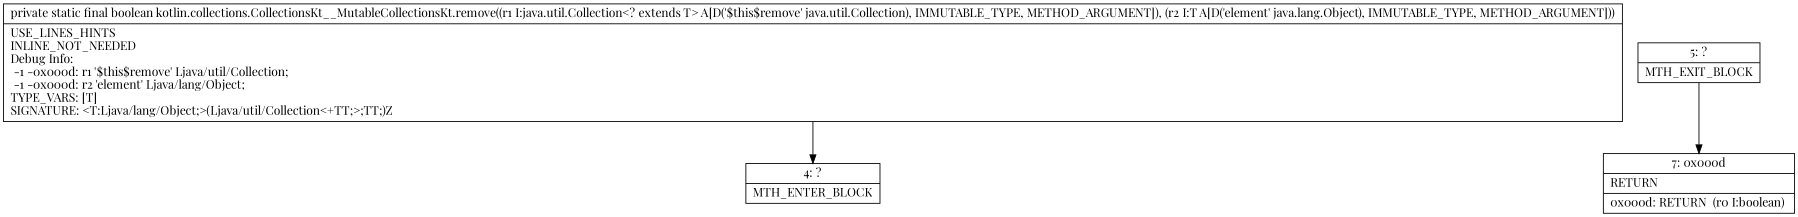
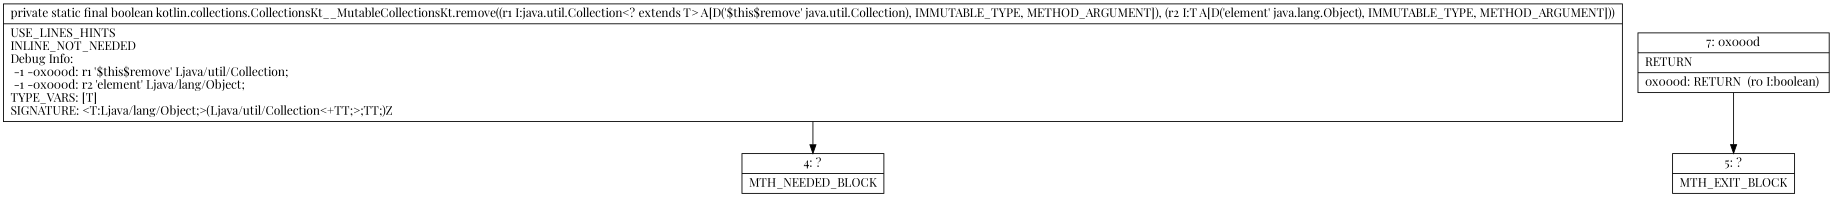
(1699, 114) -> (1734, 119)
(813, 193) -> (813, 183)
